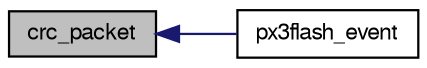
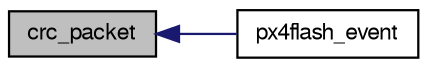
(328, 34) -> (328, 34)
